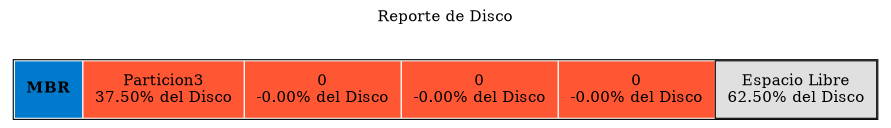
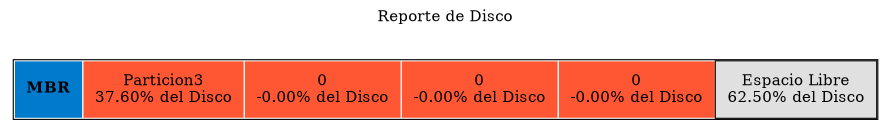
(164, 97) -> (164, 97)
